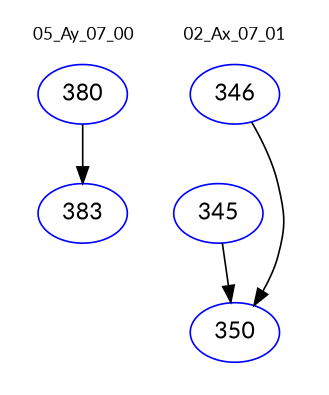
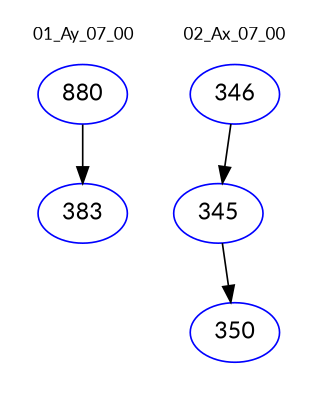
(84, 36) -> (84, 36)
(235, 36) -> (235, 36)
(83, 94) -> (83, 94)
(282, 205) -> (228, 145)
